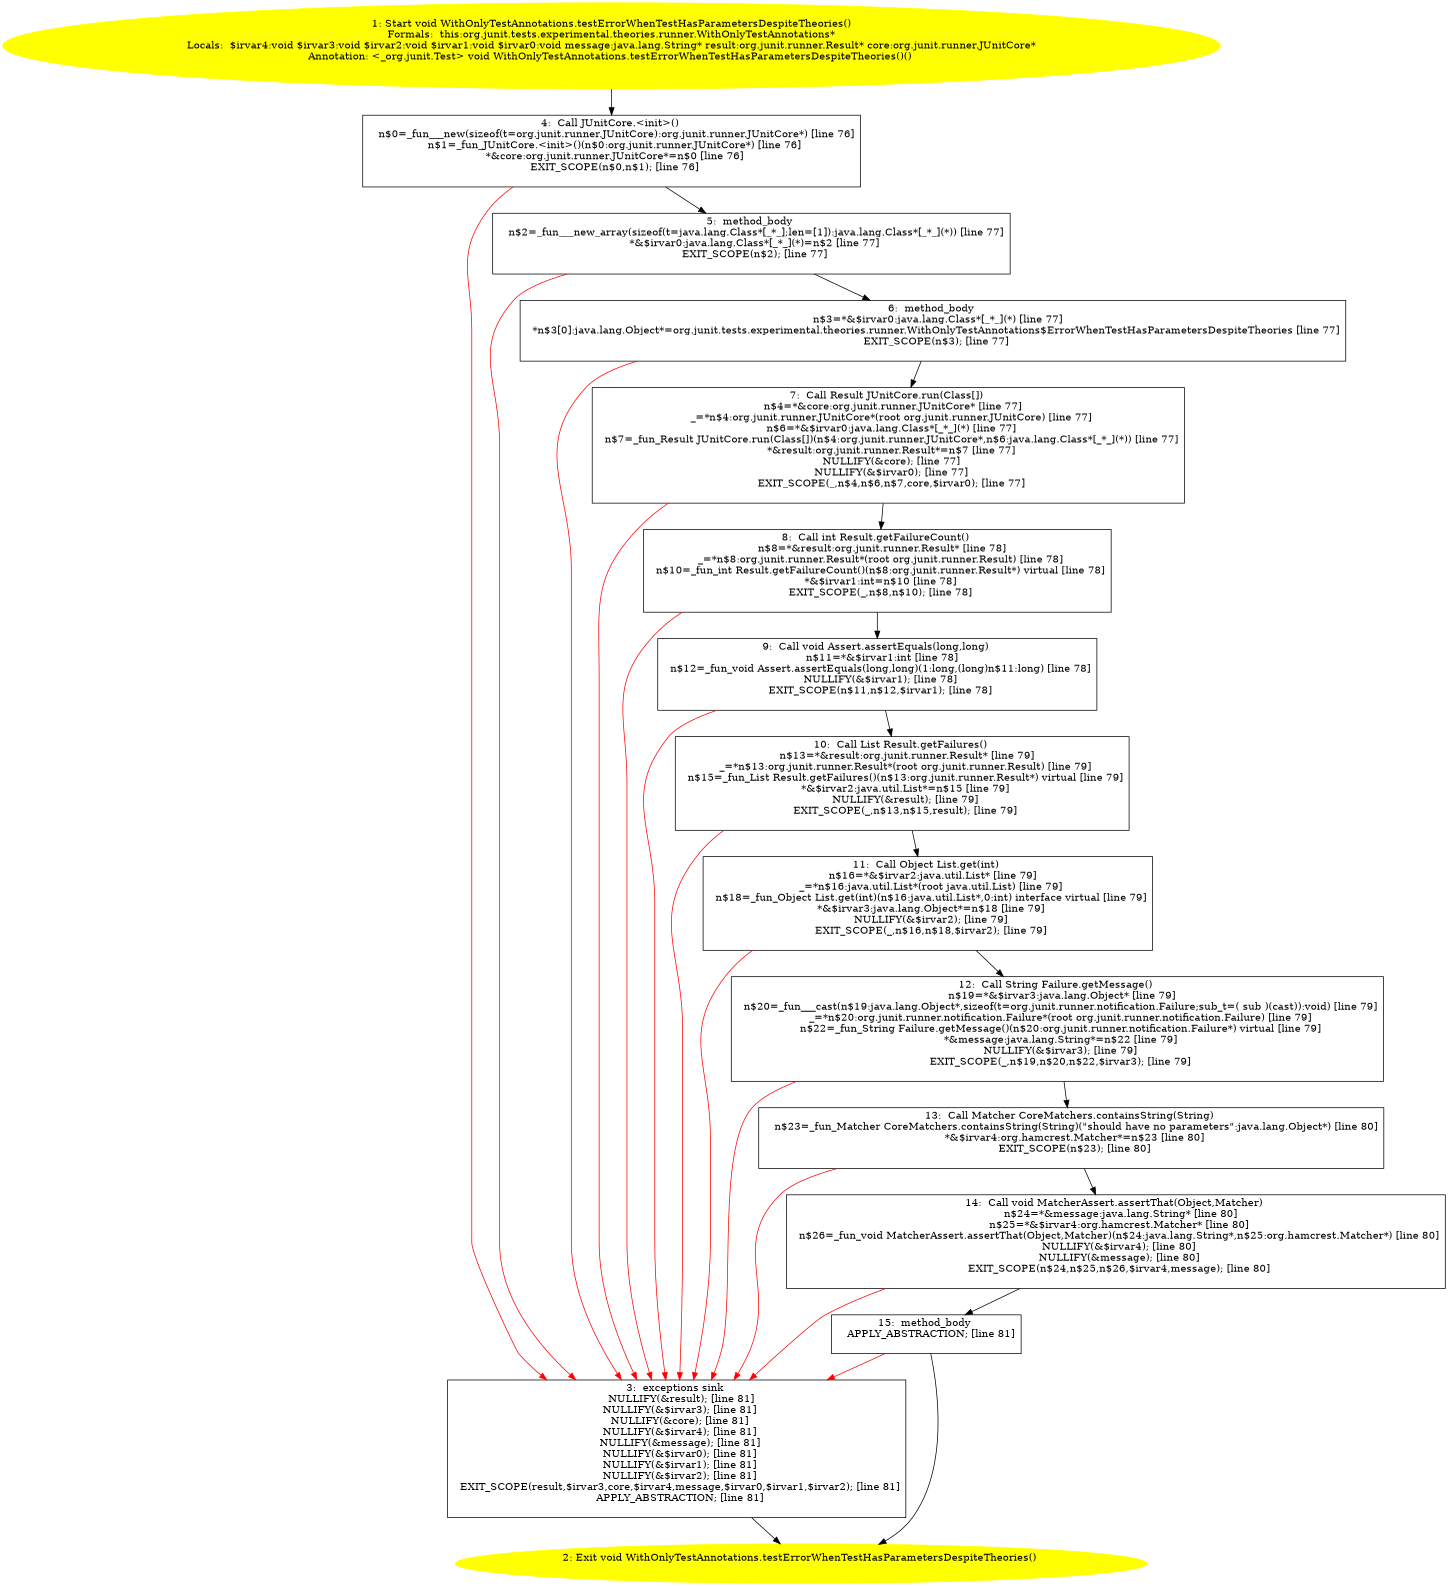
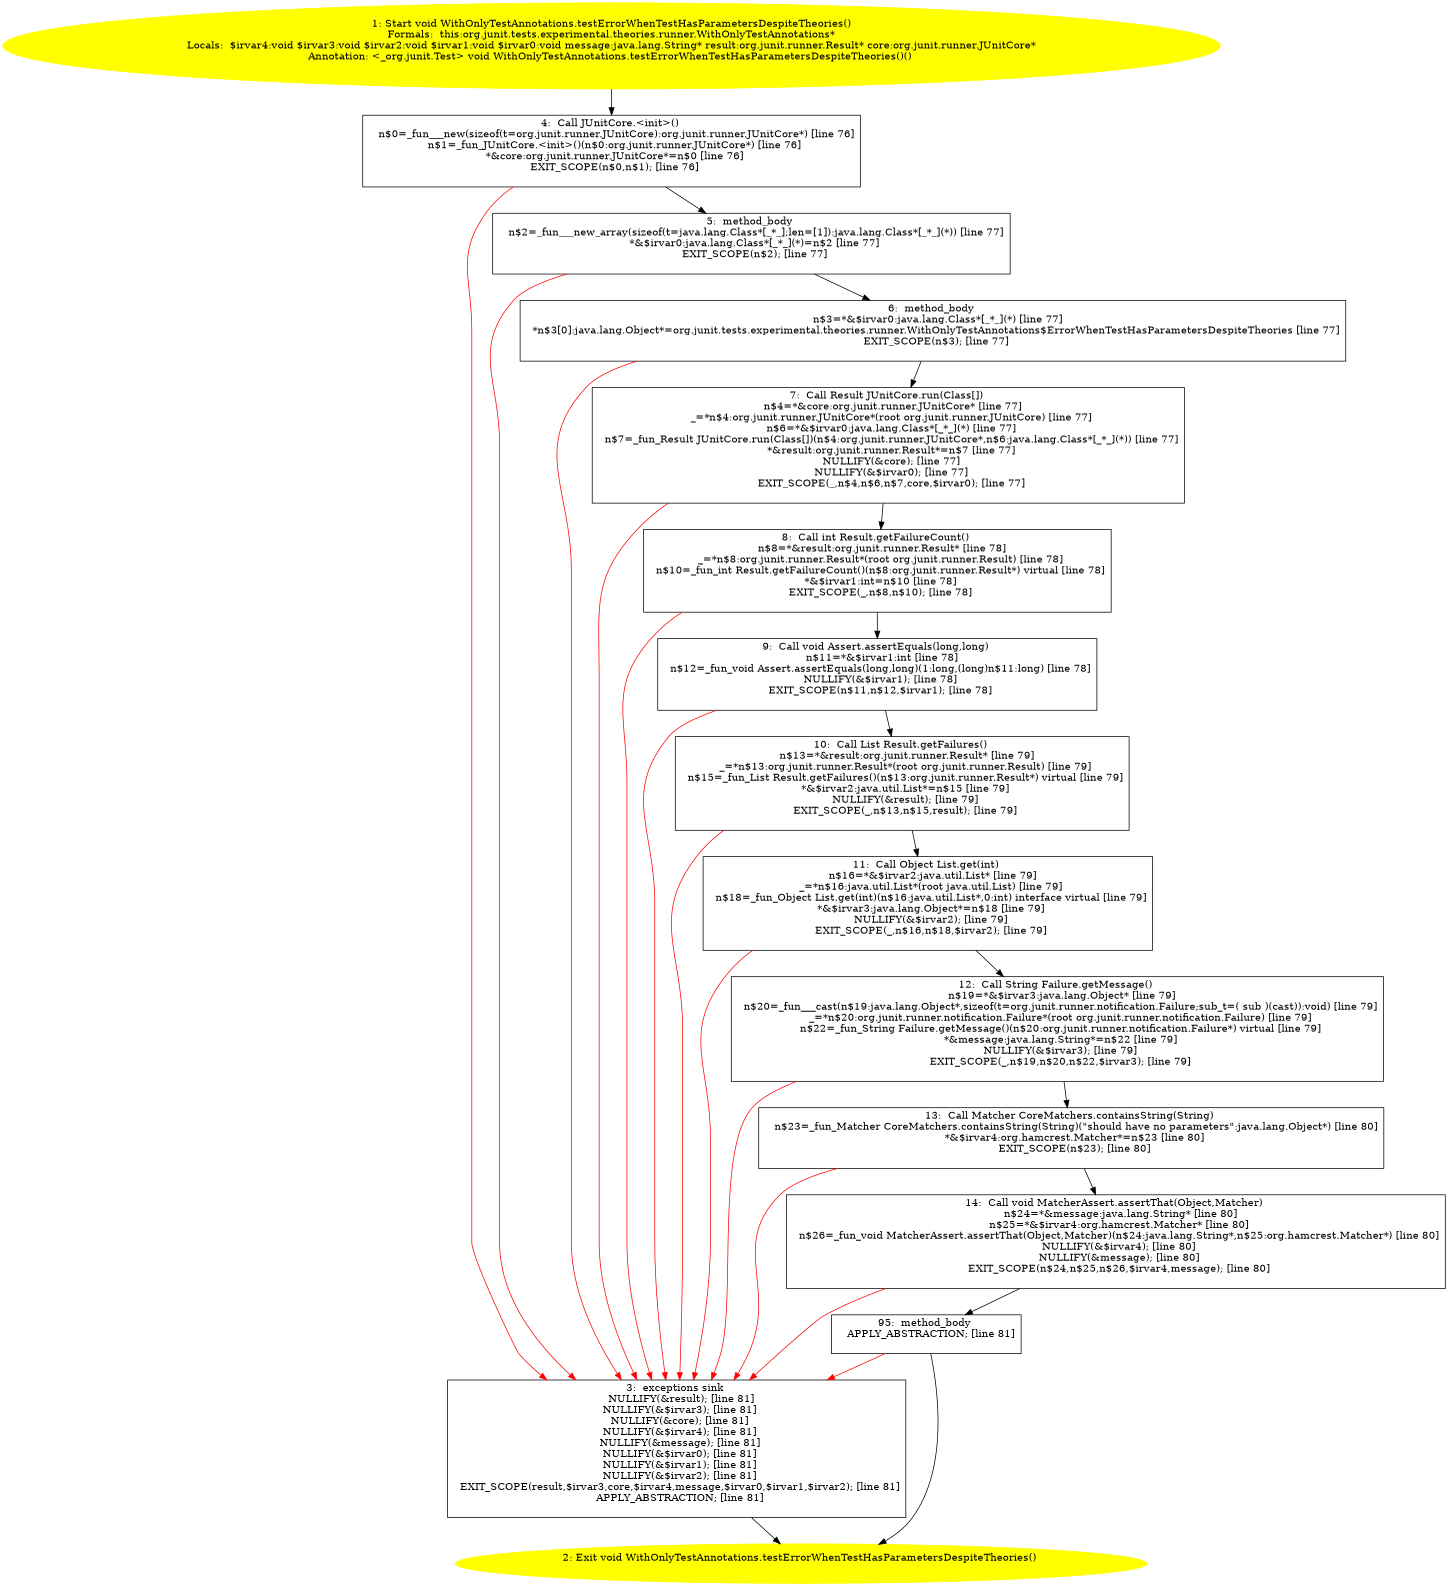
(926, 1334) -> (926, 1334)
